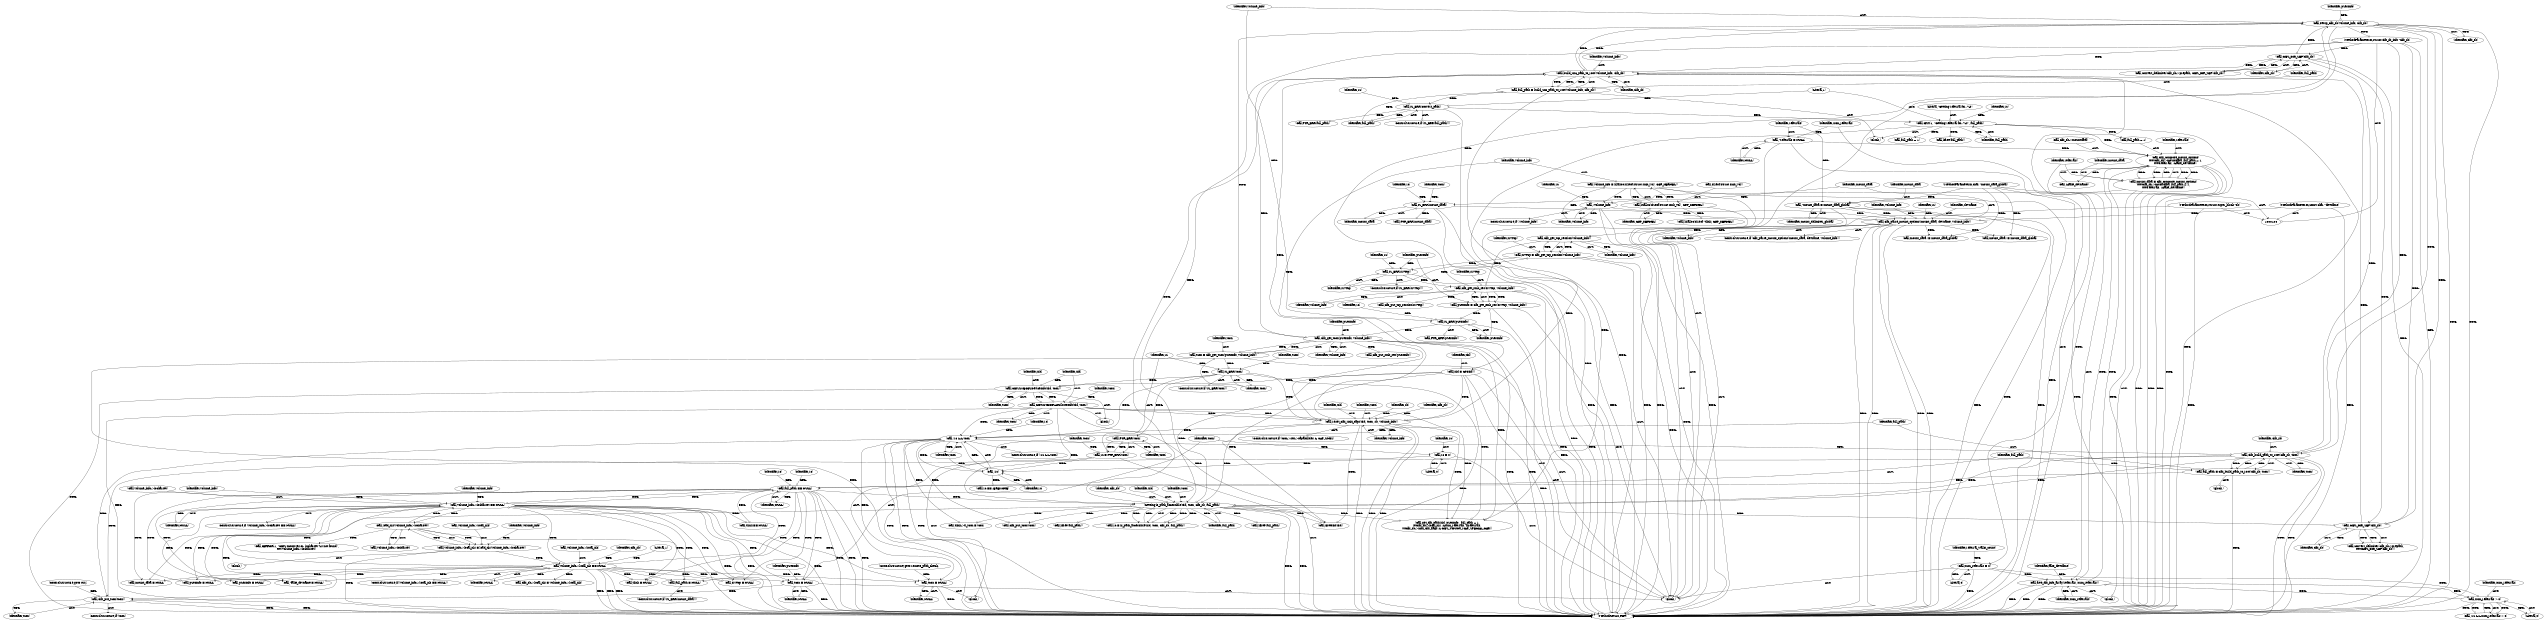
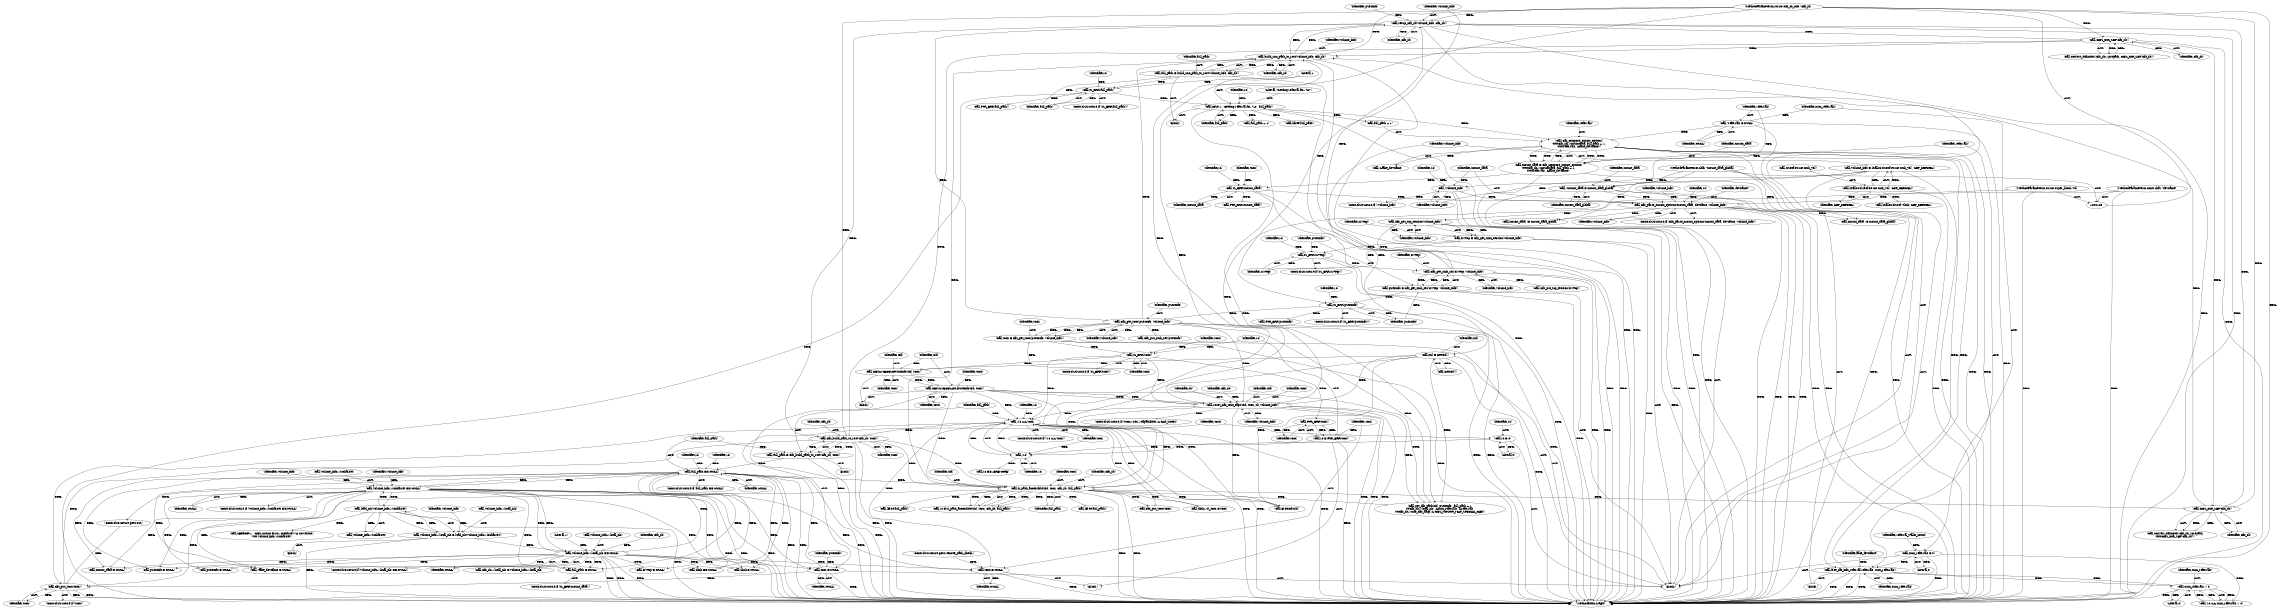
(2358, 32) -> (1582, 9)
(1422, 107) -> (1098, 90)
(2070, 140) -> none
(1565, 214) -> (1420, 197)
(1810, 222) -> (1571, 205)
(2271, 222) -> (2096, 205)
(1548, 255) -> (1488, 239)
none -> (1342, 322)
none -> (1082, 327)
(1452, 330) -> (1317, 314)
(2431, 330) -> (2274, 305)
none -> (1447, 372)
(1387, 414) -> (1220, 397)
(1335, 430) -> (1200, 414)
(1841, 447) -> (909, 430)
(1543, 464) -> (1554, 447)
none -> (696, 489)
(1425, 501) -> none
(1182, 505) -> (1046, 489)
(649, 515) -> (238, 490)
(1314, 538) -> (1348, 523)
(215, 548) -> (205, 535)
none -> (680, 560)
(444, 575) -> (541, 562)
(2235, 578) -> (2103, 558)
(2064, 583) -> (1860, 570)
(261, 612) -> none
